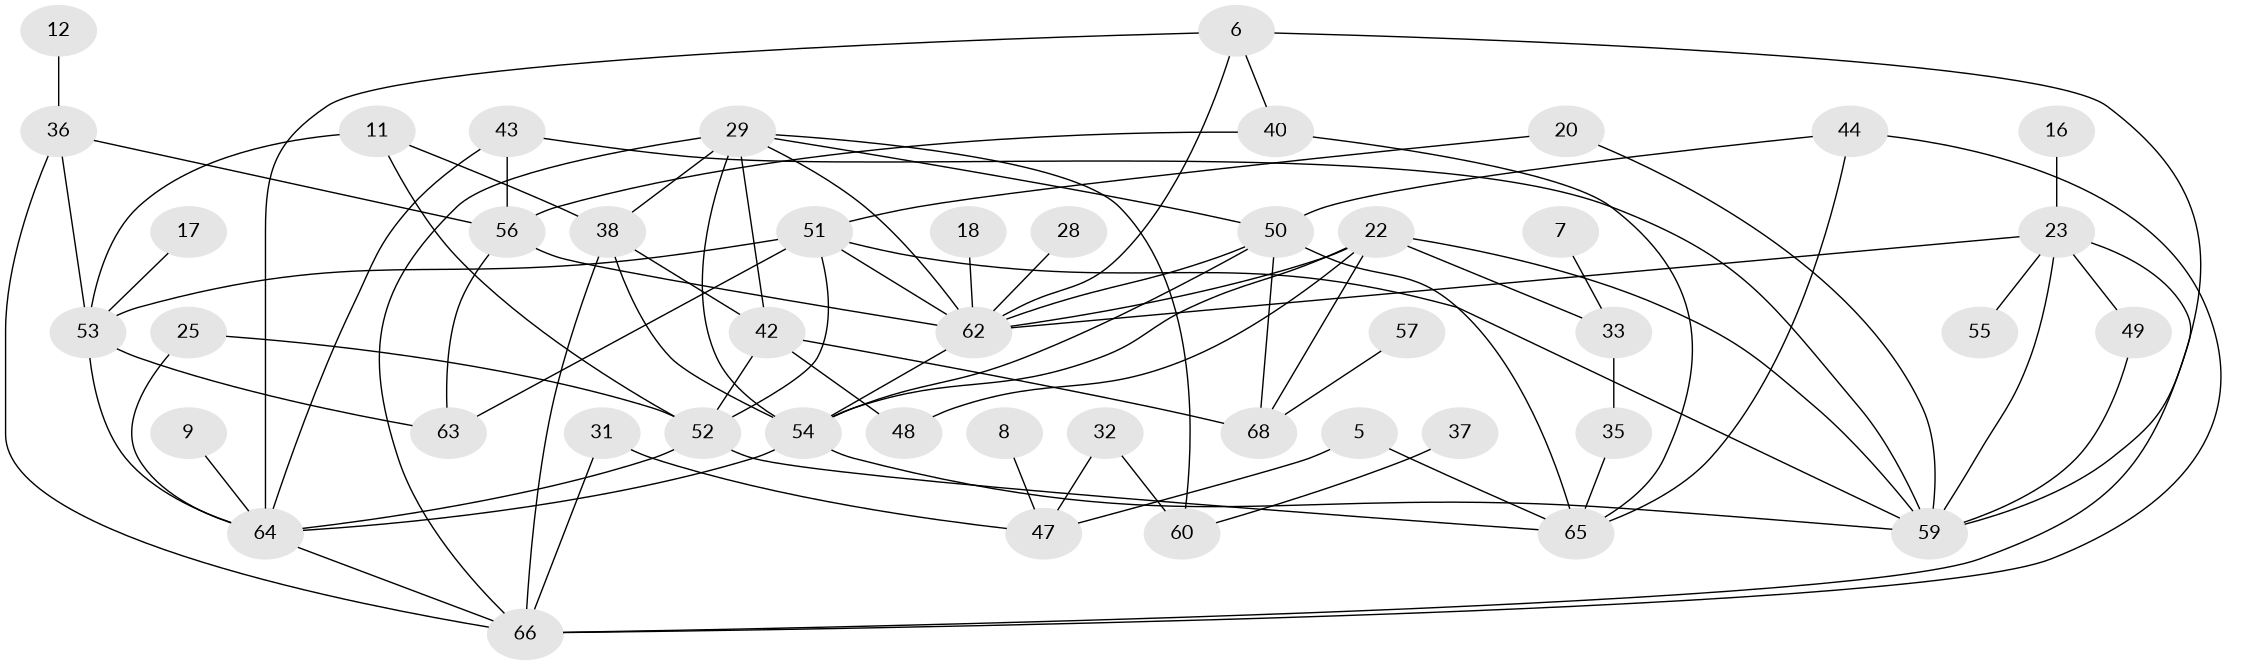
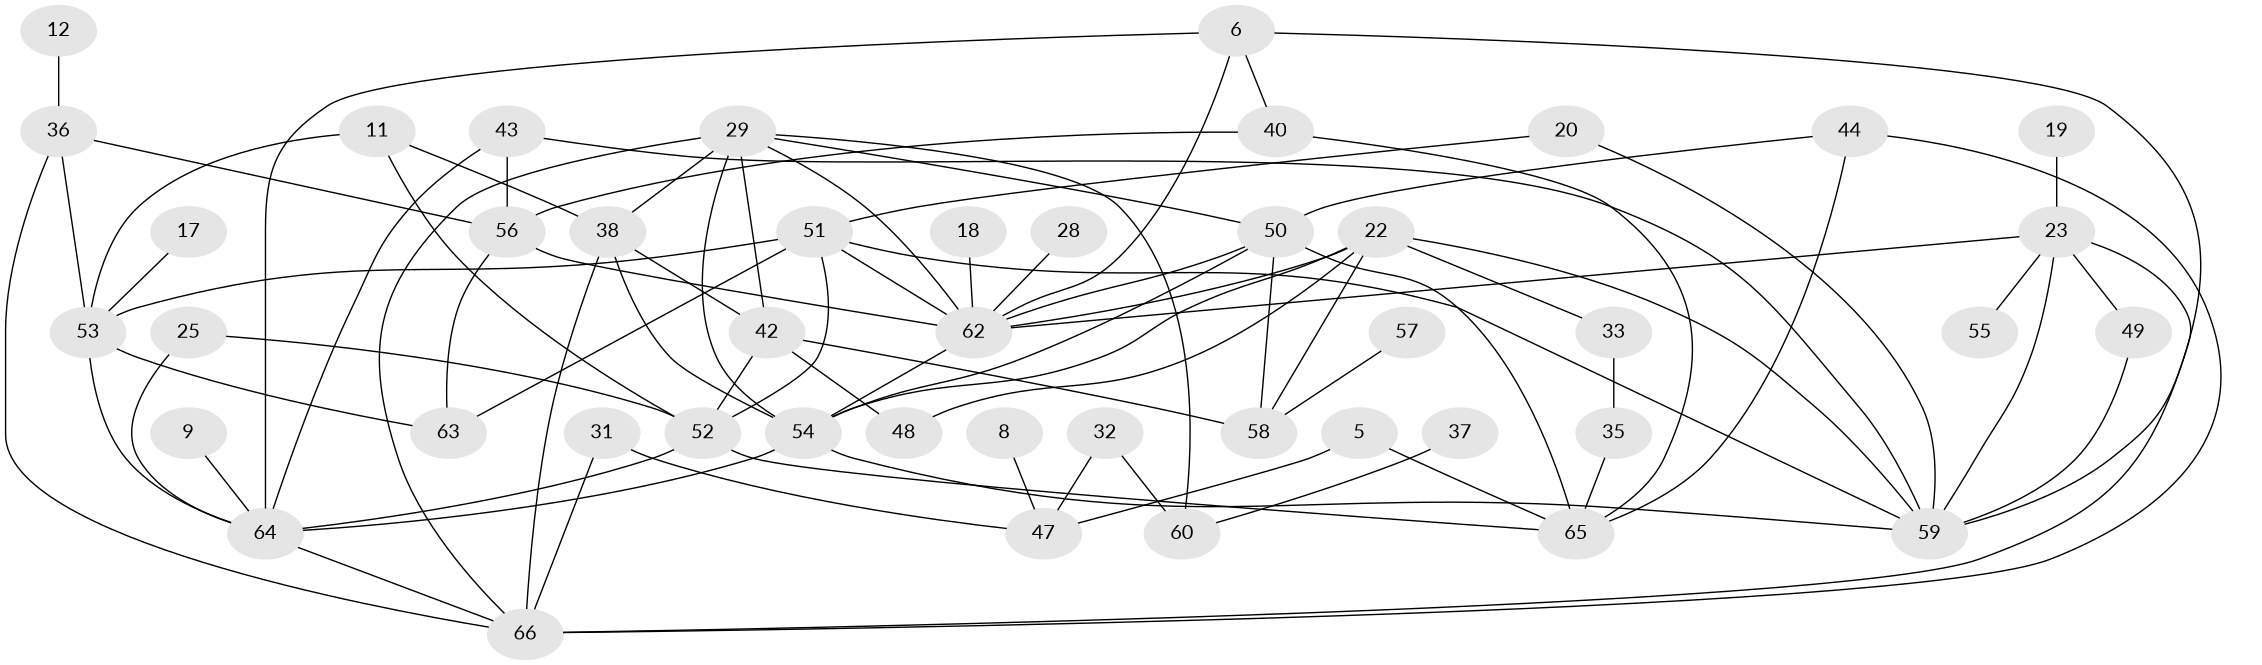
(2057, 131) -> (2057, 131)
(1561, 232) -> none
(1259, 433) -> (1259, 433)
